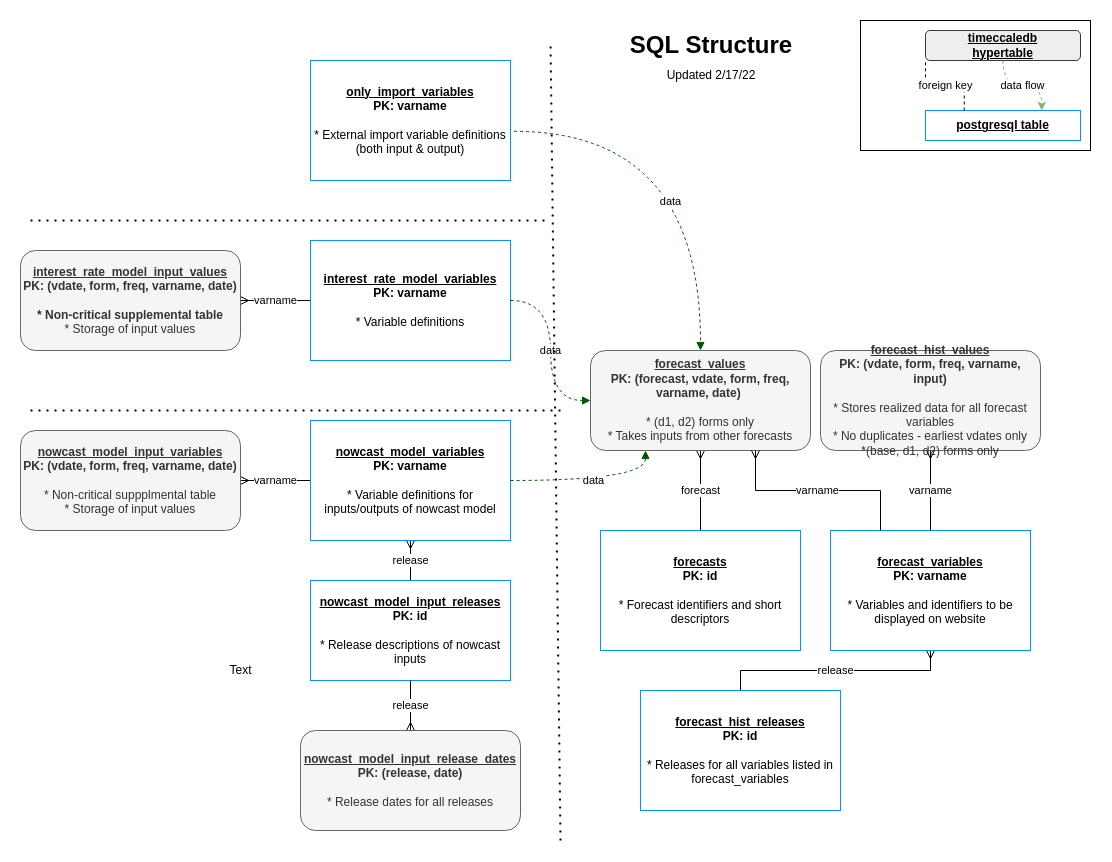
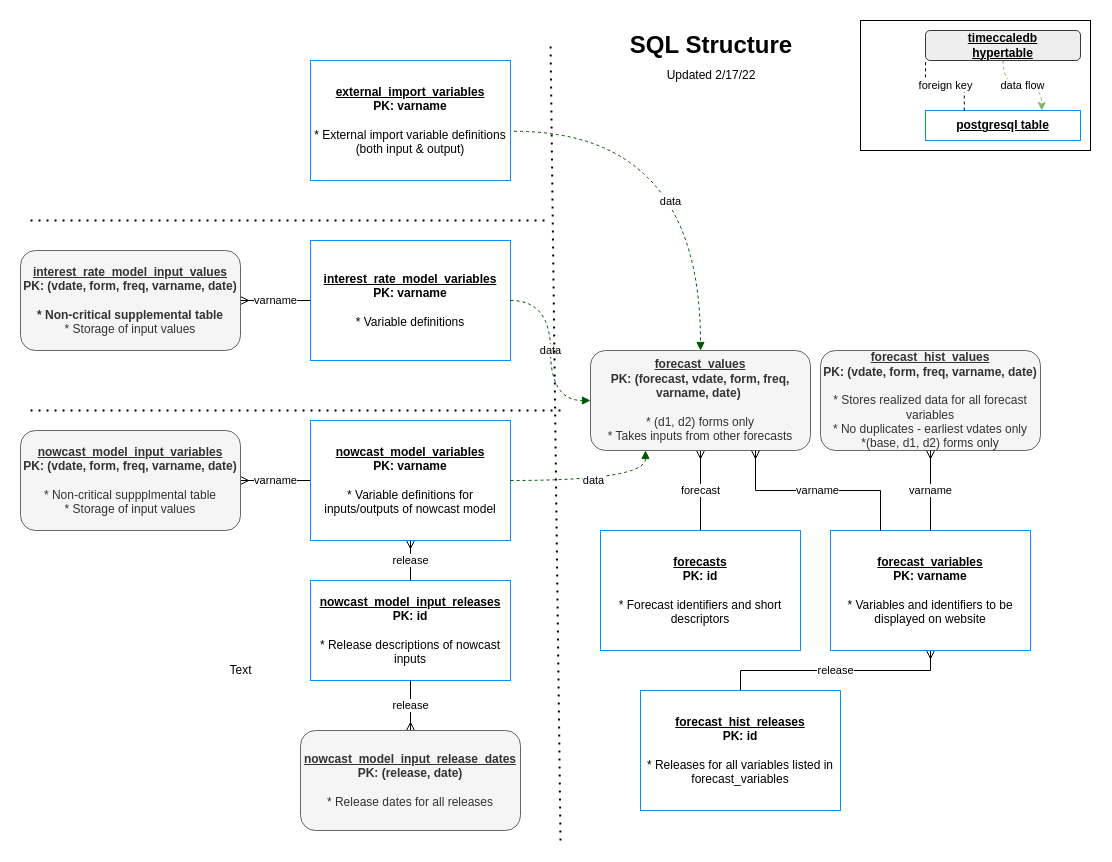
(411, 121) -> (411, 121)
(931, 401) -> (931, 401)
